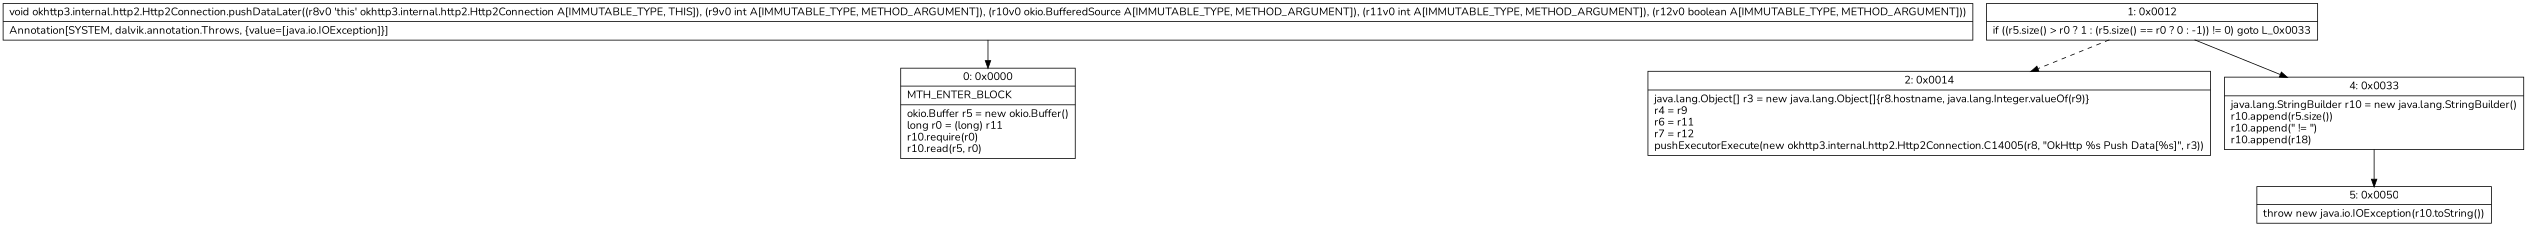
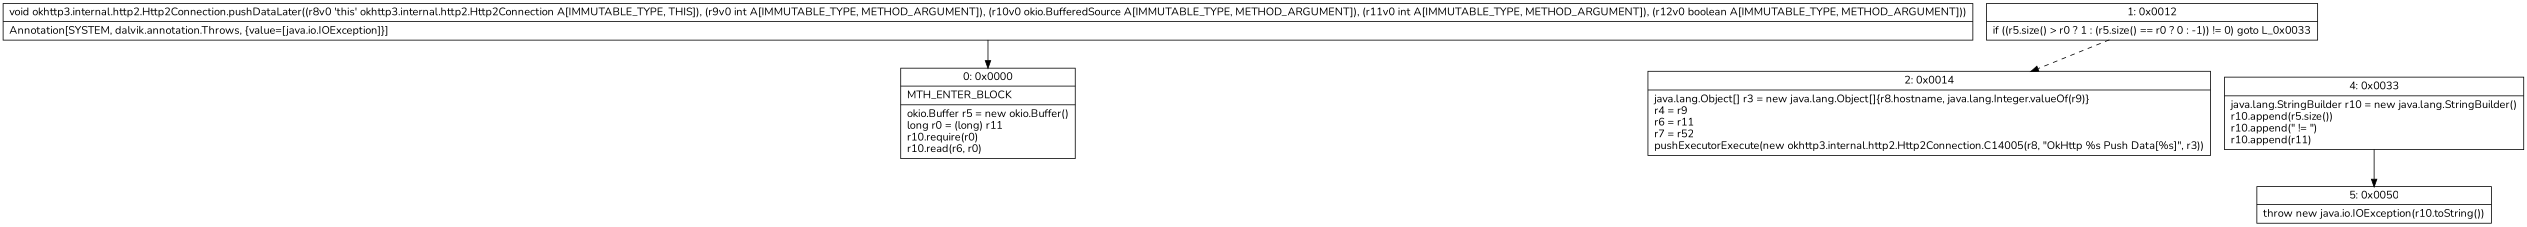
(2237, 57) -> none
(1674, 134) -> (1674, 134)
(2271, 140) -> (2271, 140)
(945, 149) -> (945, 149)
